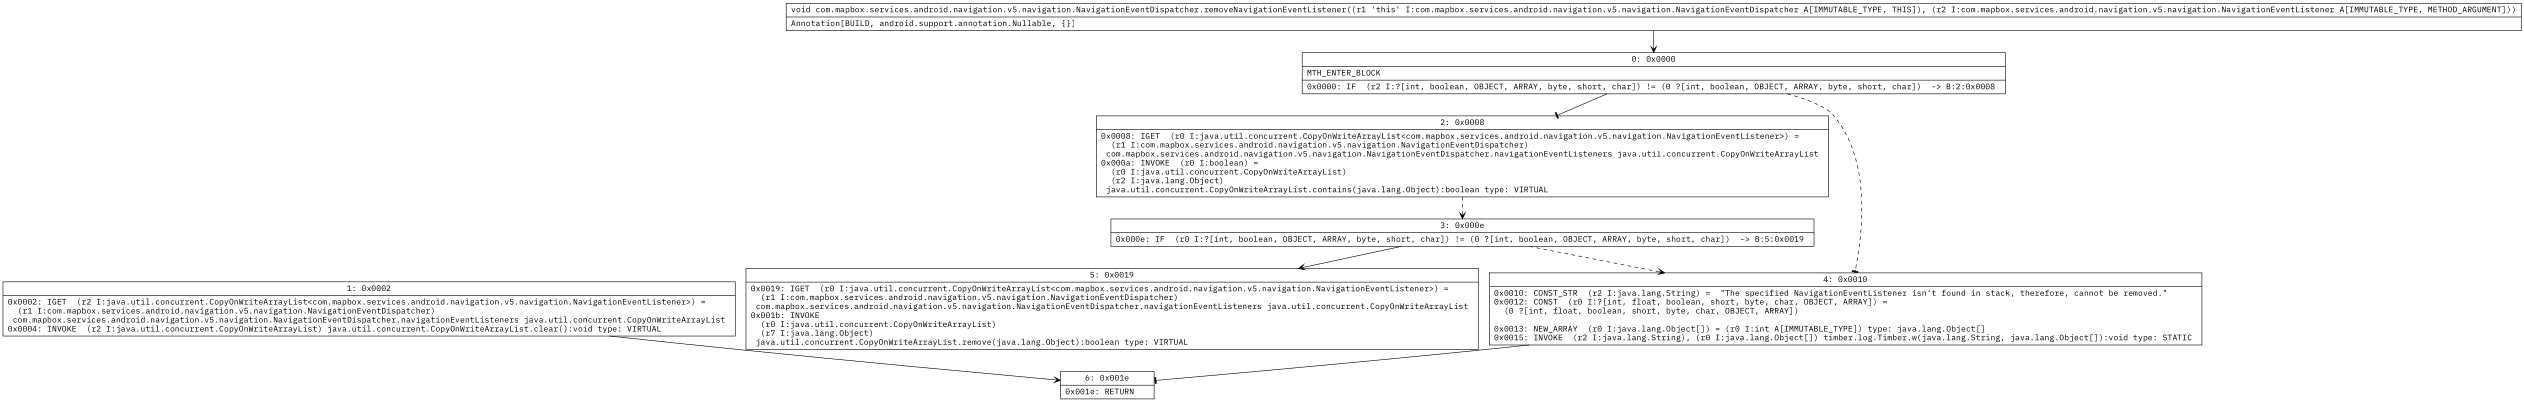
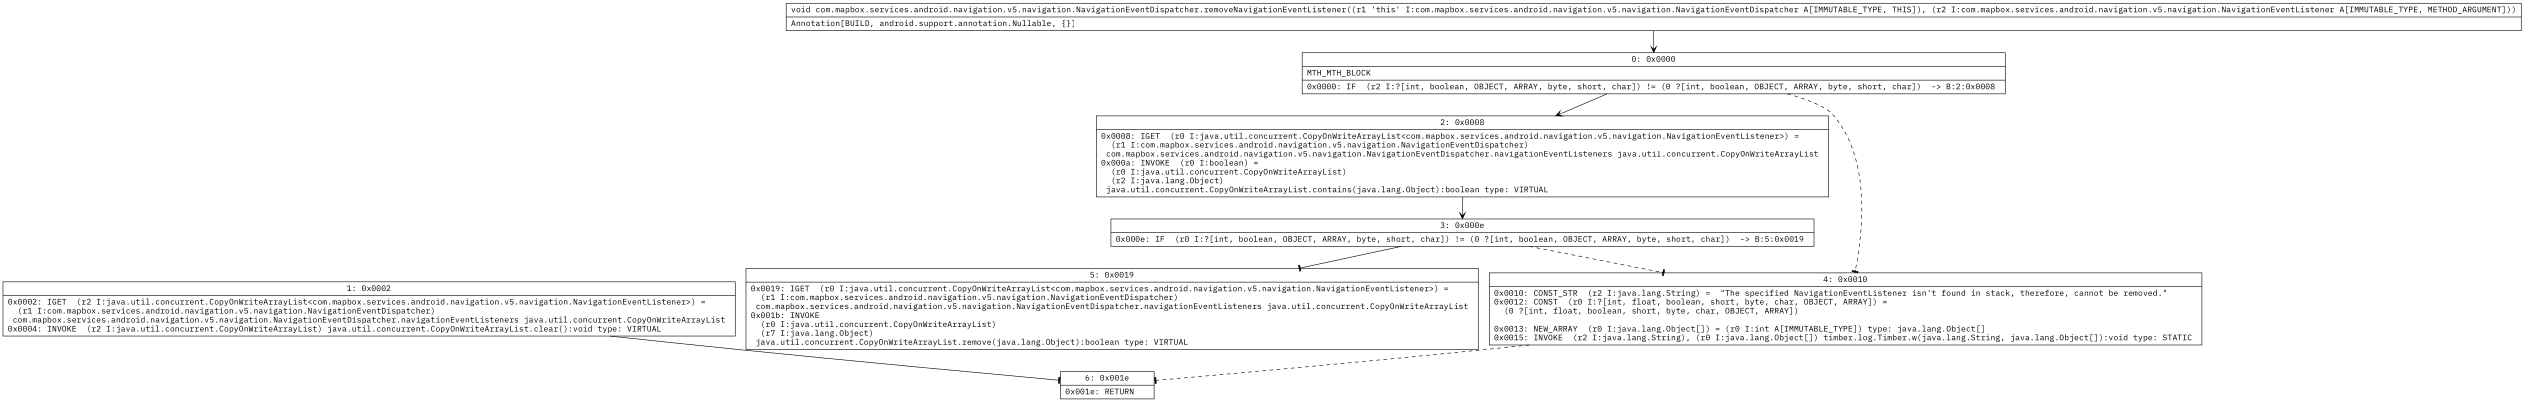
(1344, 73) -> (1339, 73)
(1583, 104) -> (1584, 104)
(1462, 205) -> (1462, 205)
(1353, 257) -> (1351, 257)
(1594, 259) -> (1595, 259)
(832, 359) -> (833, 359)
(1343, 363) -> (1343, 363)
